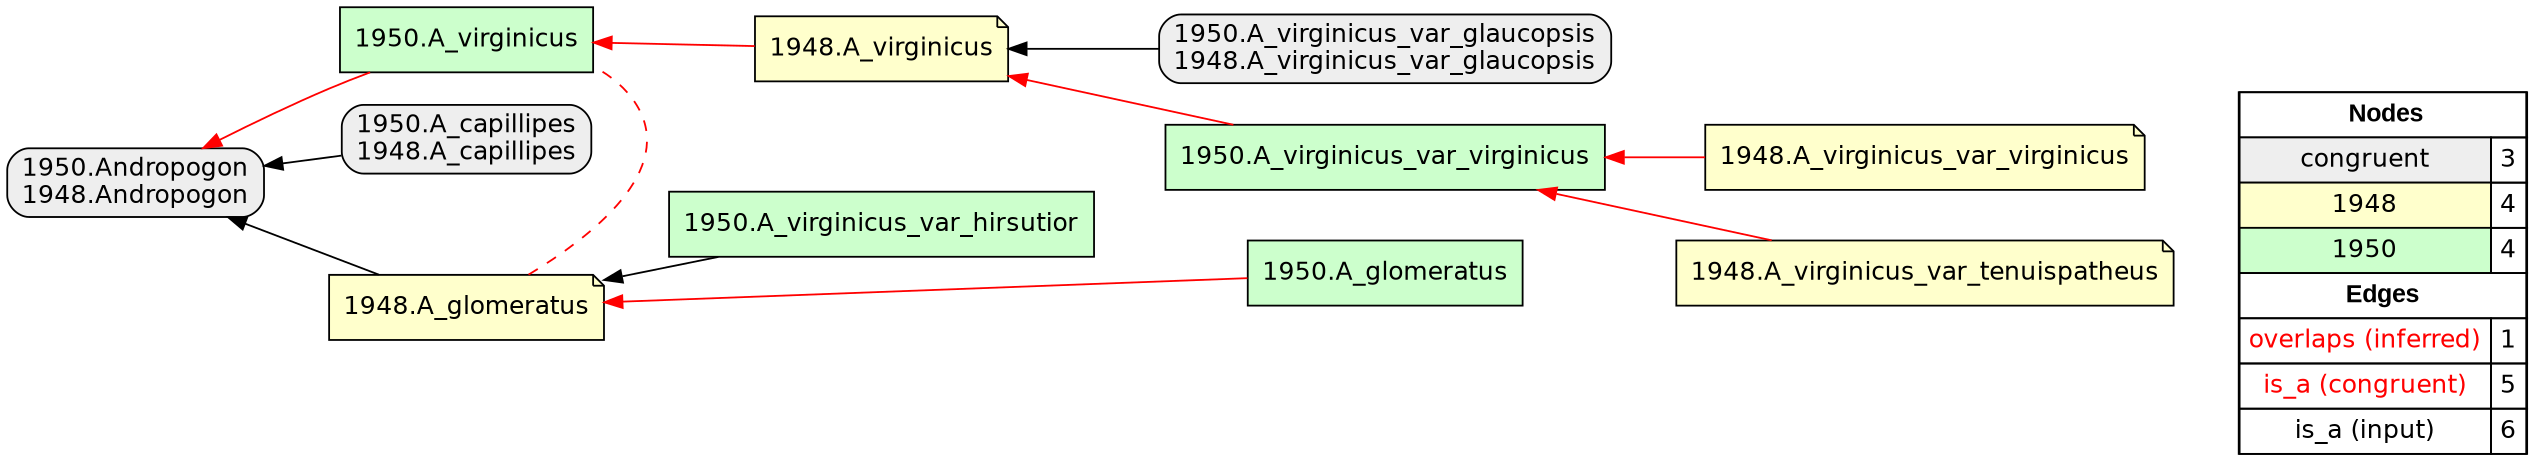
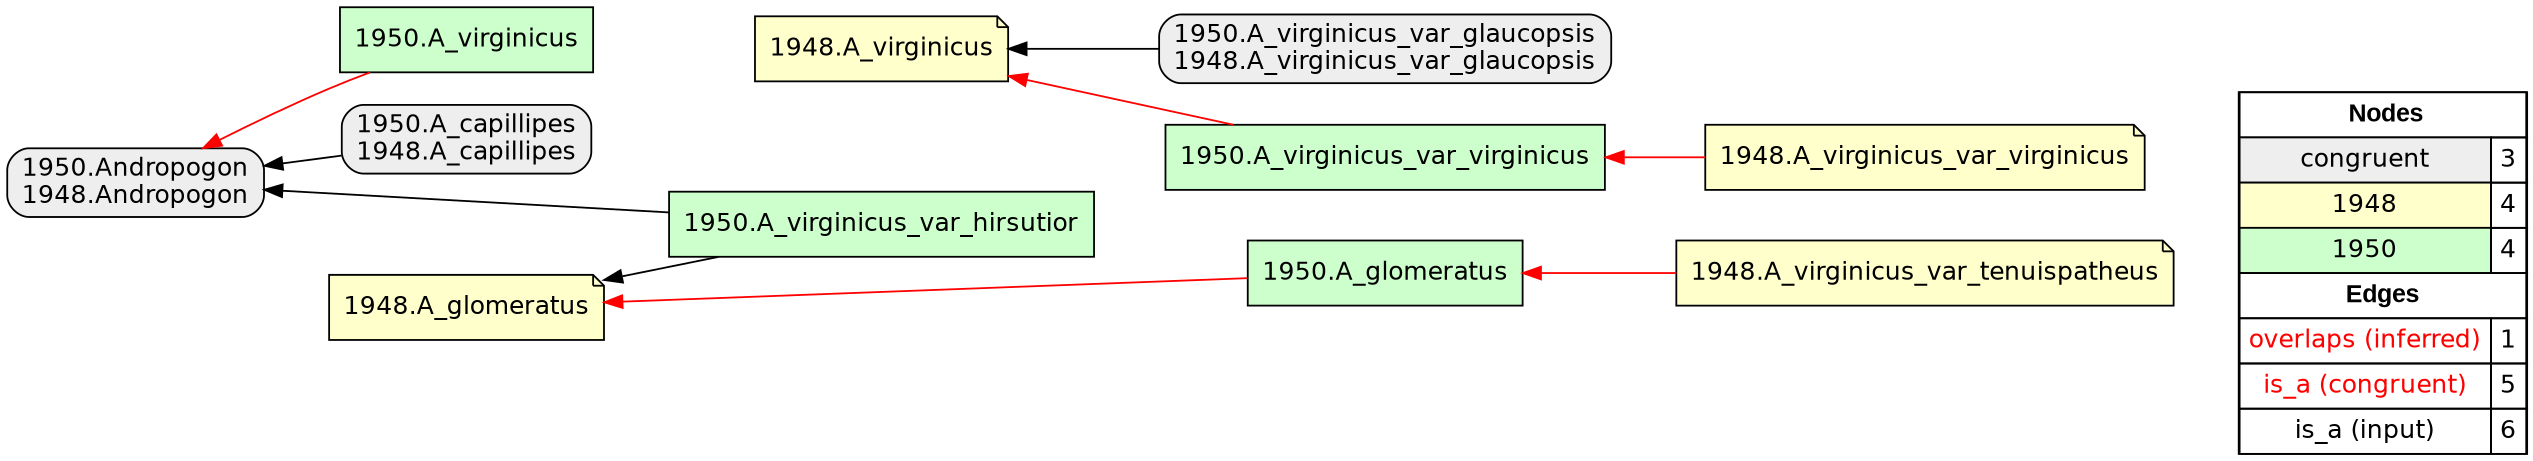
(683, 45) -> none
(633, 183) -> none
(1664, 217) -> (1609, 273)
(312, 249) -> (476, 202)
